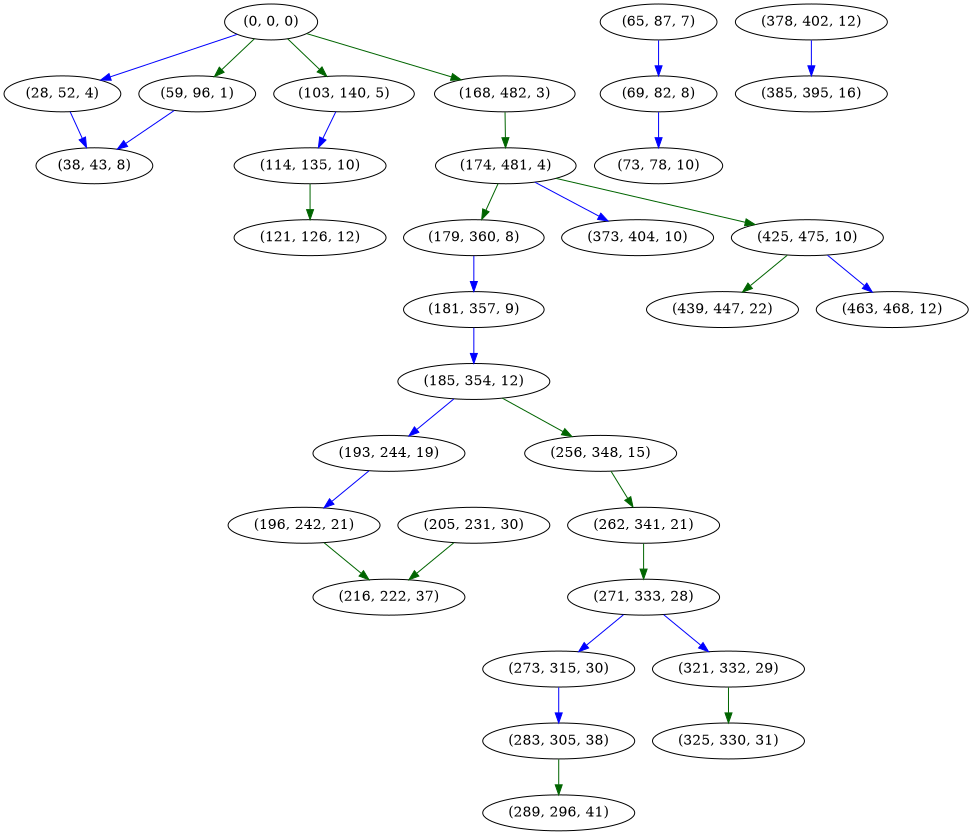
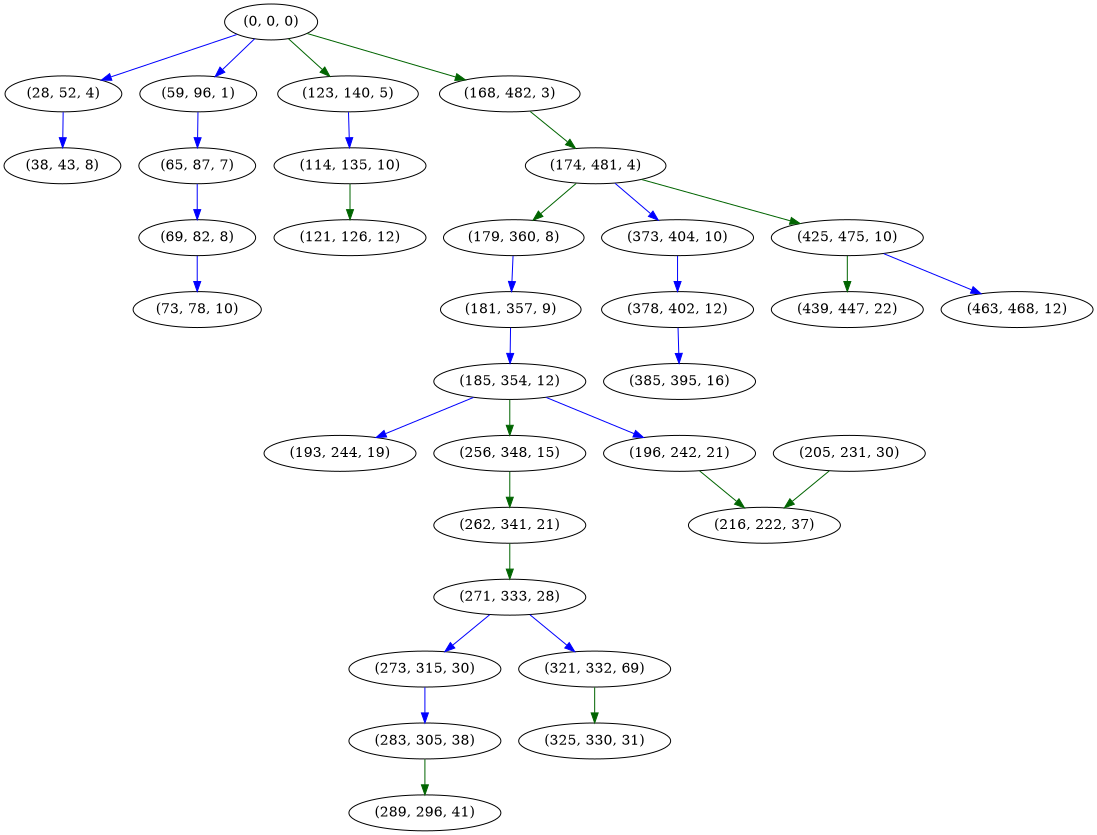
(238, 54) -> (239, 54)
(344, 94) -> (348, 94)
(150, 127) -> (198, 125)
none -> (678, 269)
(350, 486) -> (590, 416)
(728, 669) -> (595, 669)
